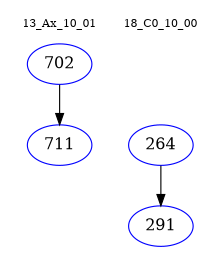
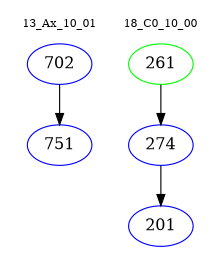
none -> (161, 64)
(60, 145) -> (60, 145)
(161, 145) -> (161, 145)
(161, 226) -> (161, 226)
